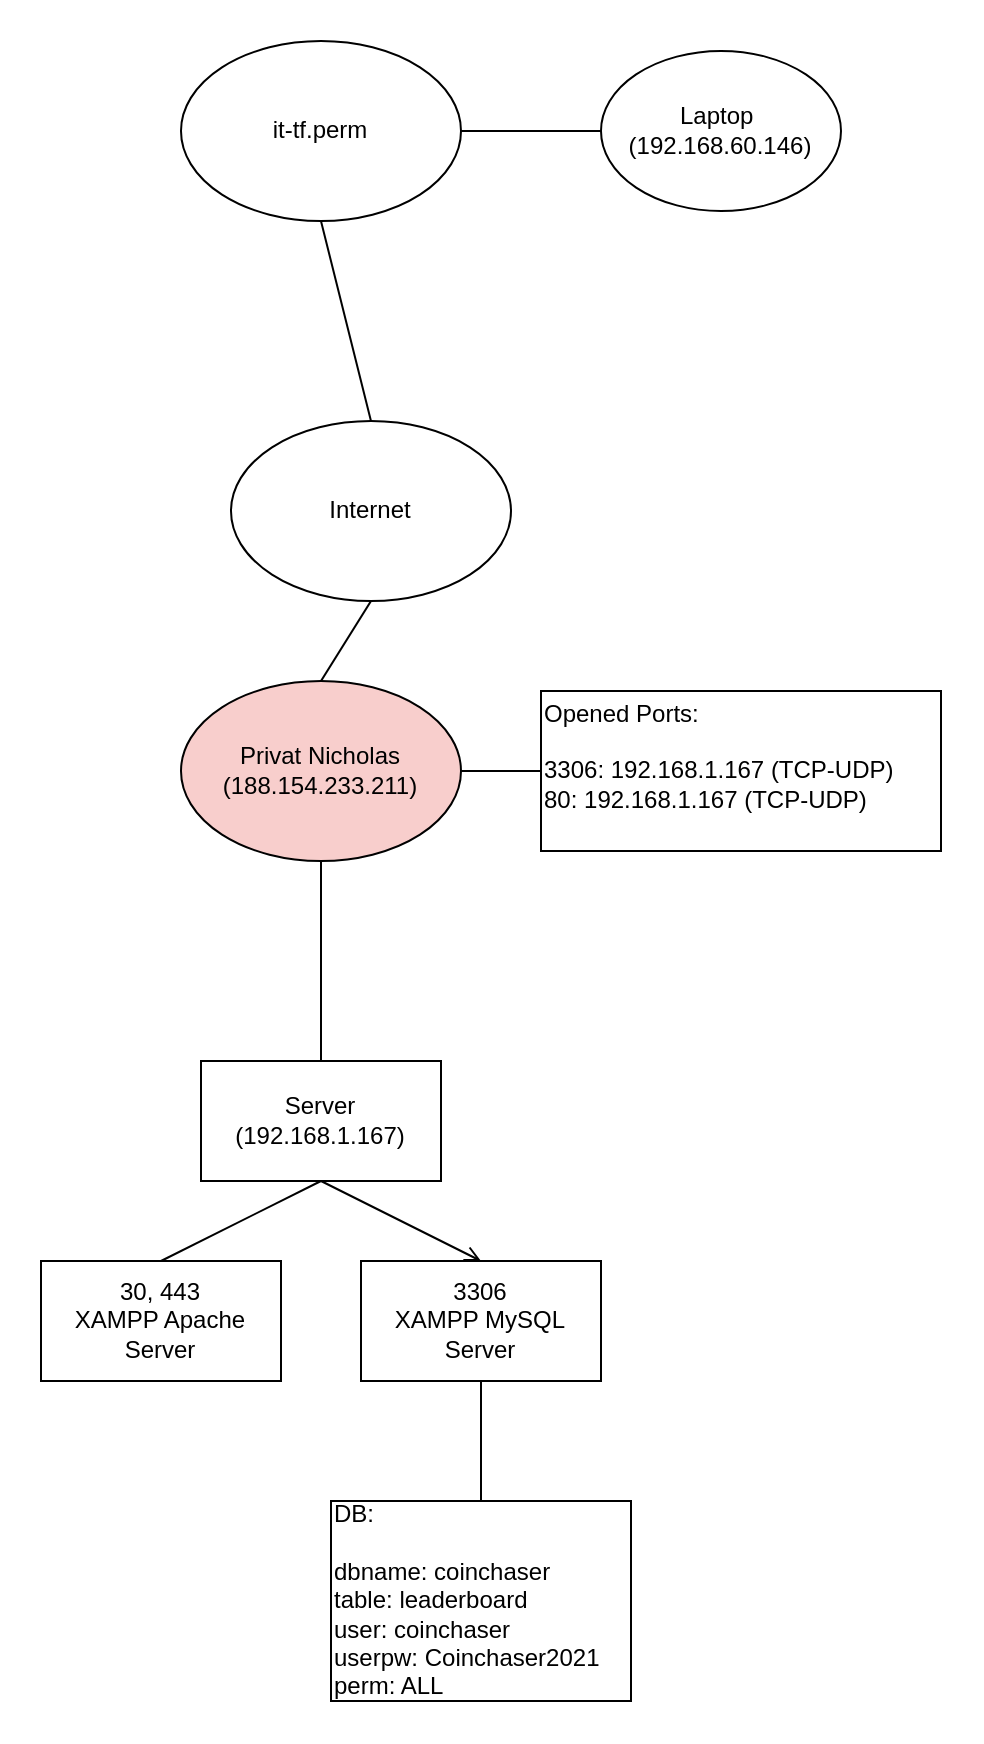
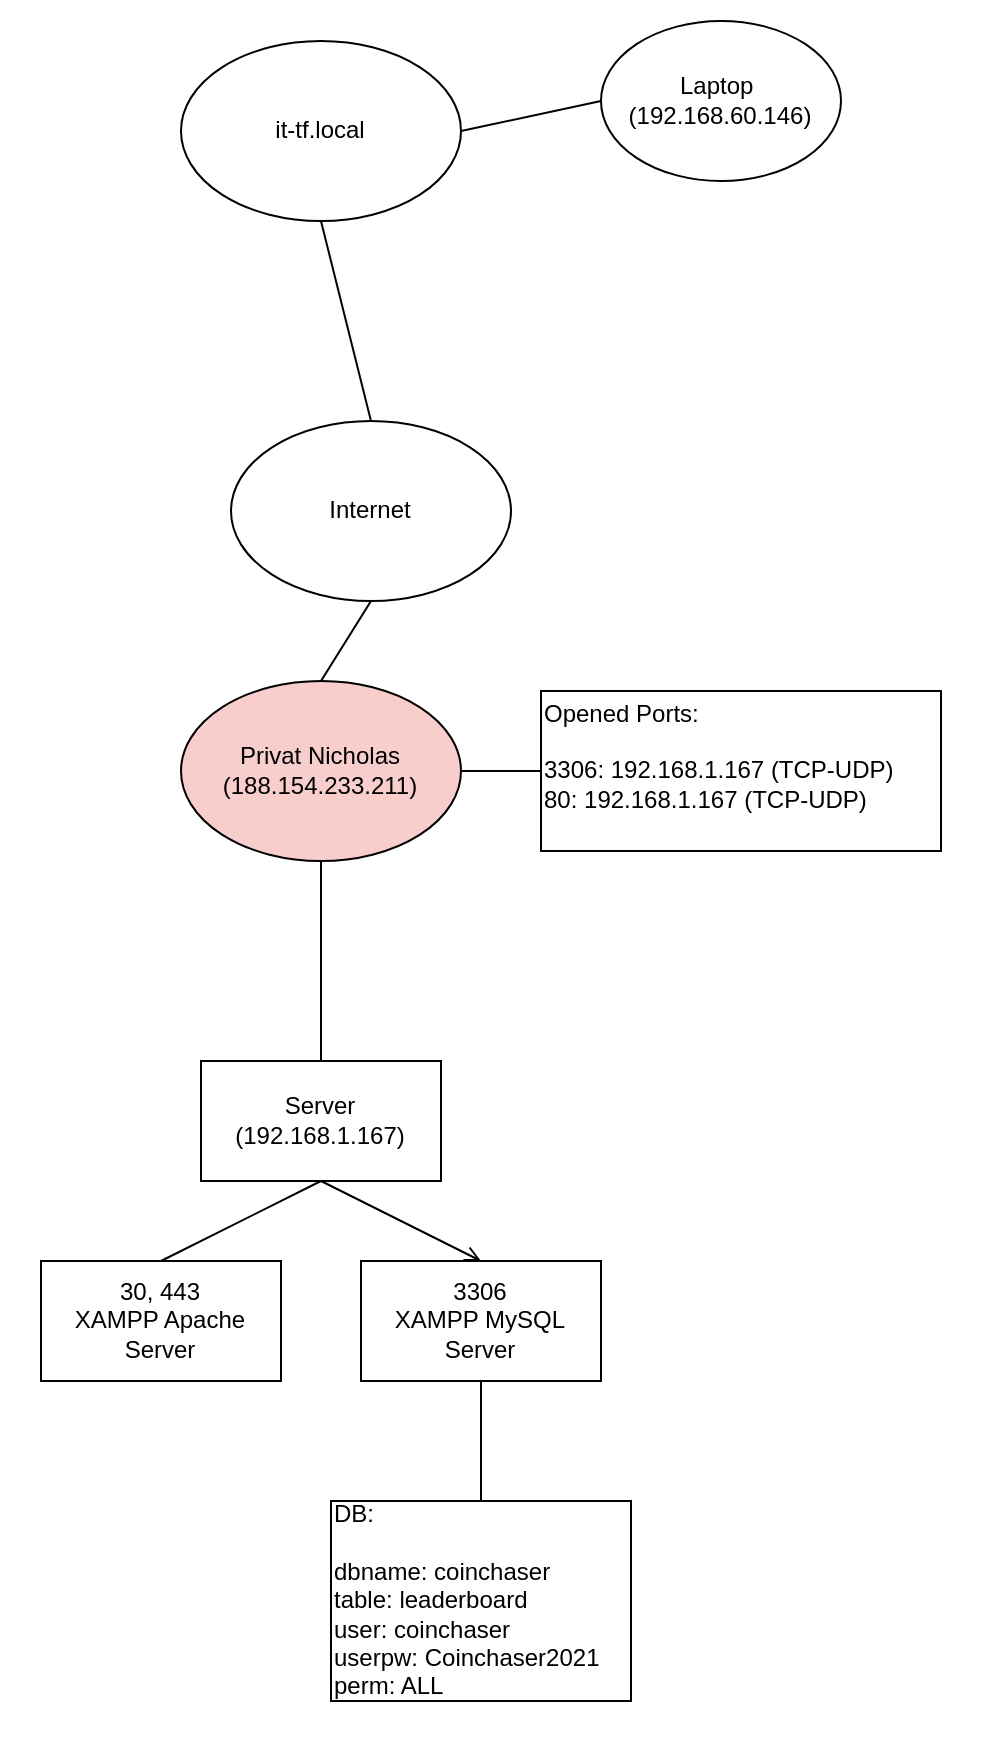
(321, 131) -> (321, 131)
(721, 131) -> (721, 101)
